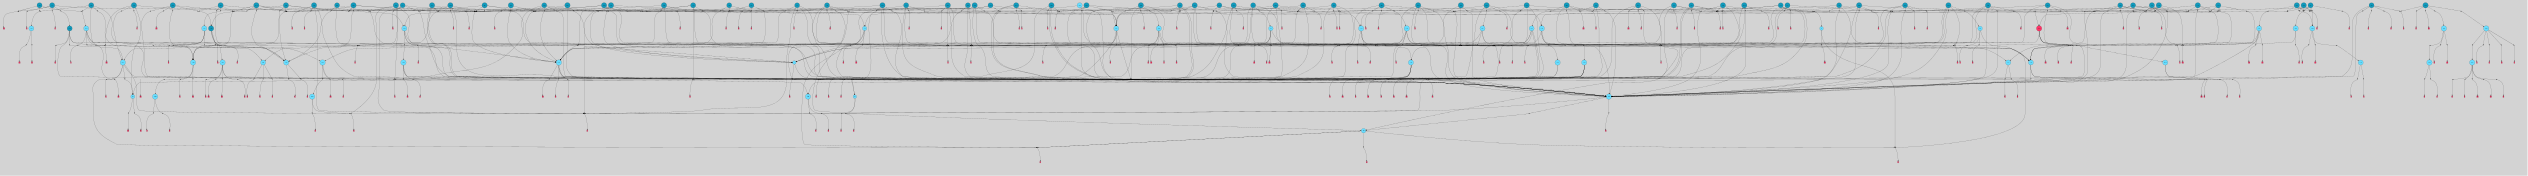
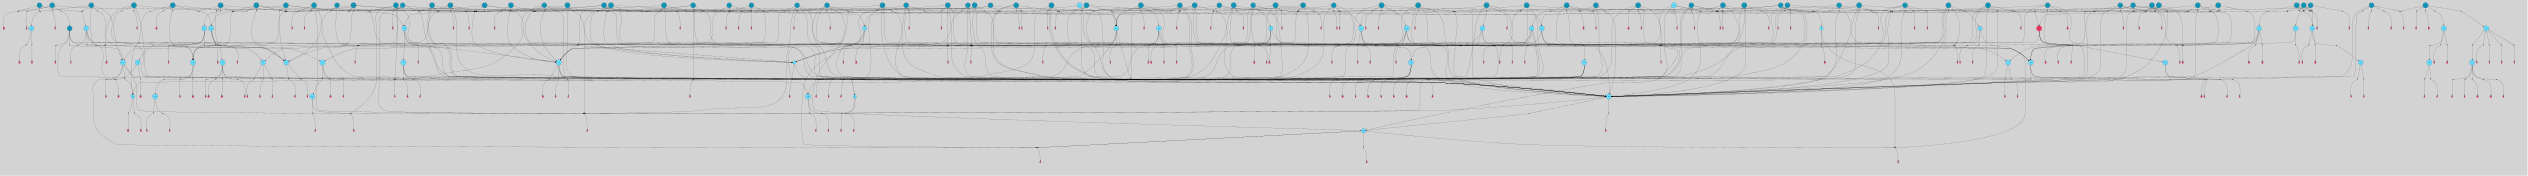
(1461, 5) -> none
(1674, 5) -> (1674, 5)
(211, 28) -> (211, 28)
none -> (138, 63)
(1558, 63) -> none
